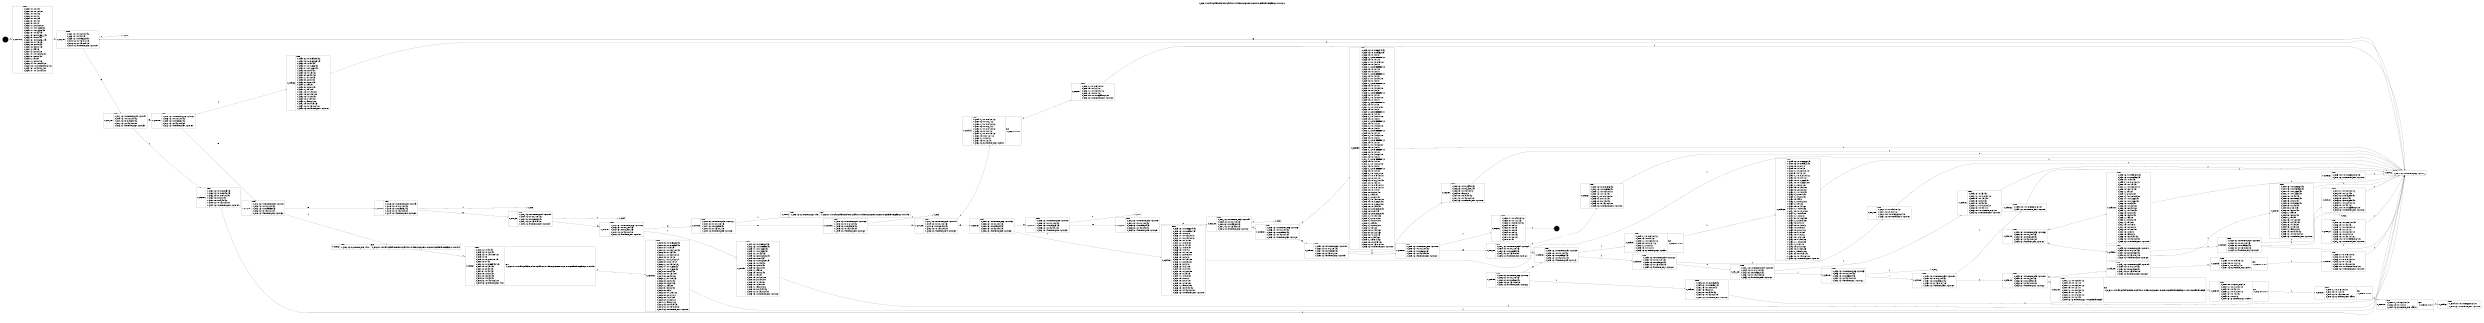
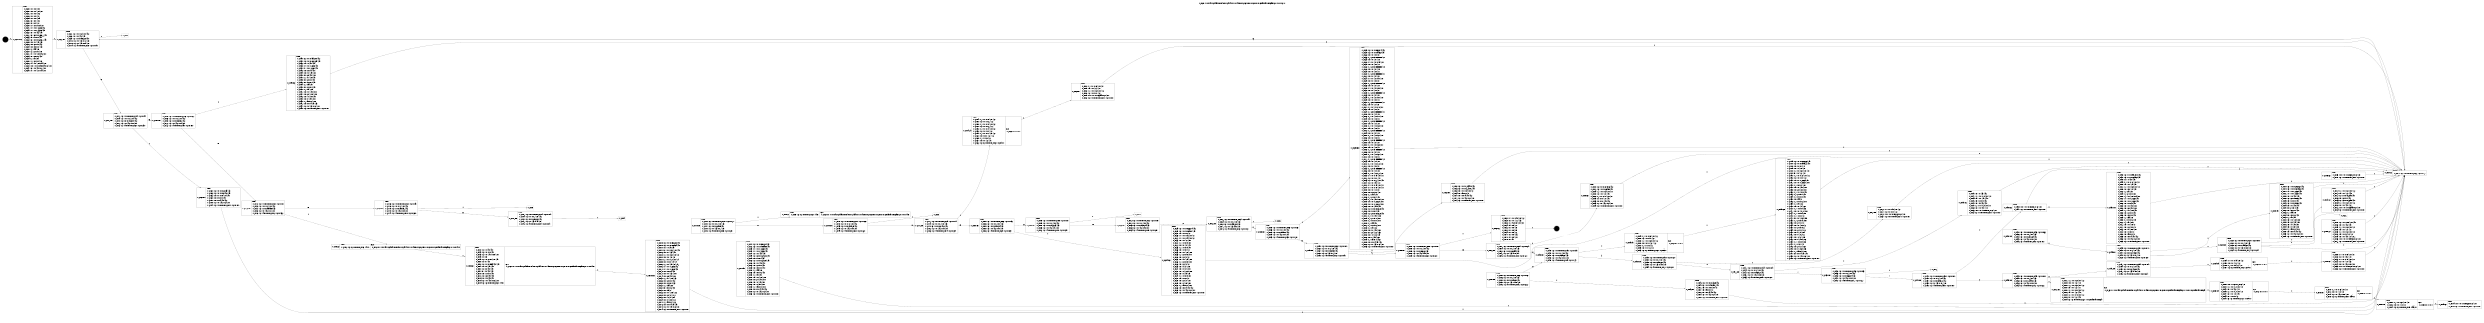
(2076, 222) -> (2076, 208)
(622, 230) -> none
